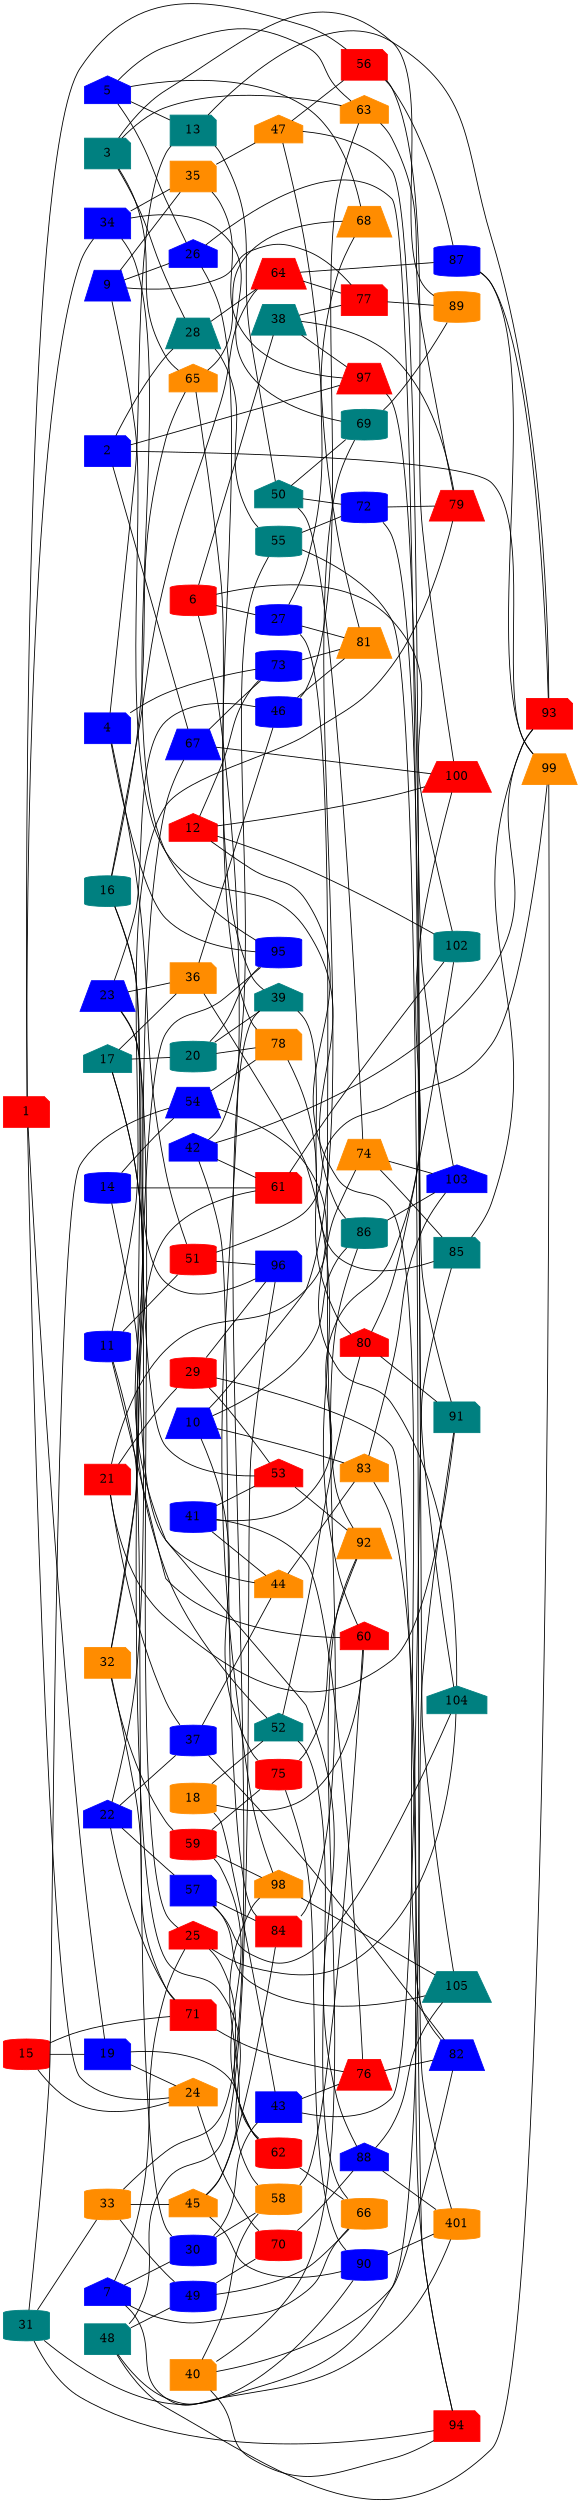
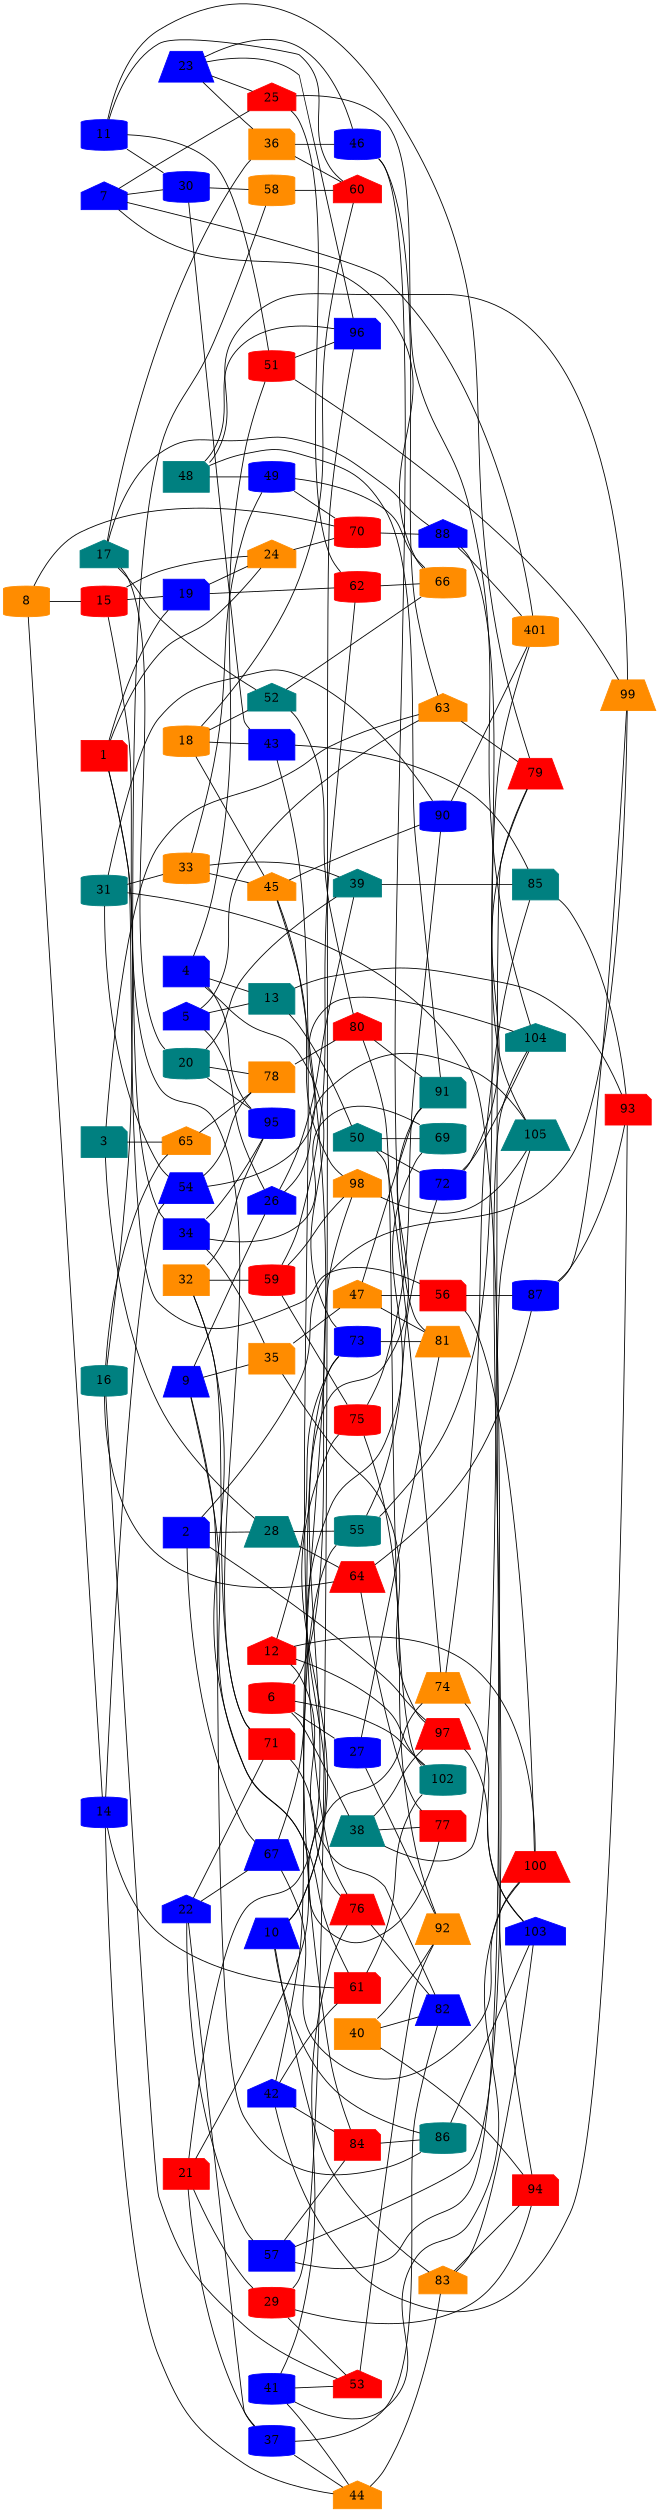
(364, 222) -> none
(457, 307) -> none
none -> (26, 601)
none -> (232, 819)
(230, 2286) -> none
